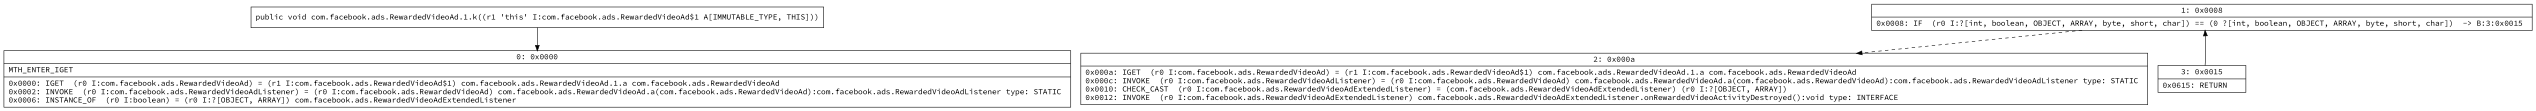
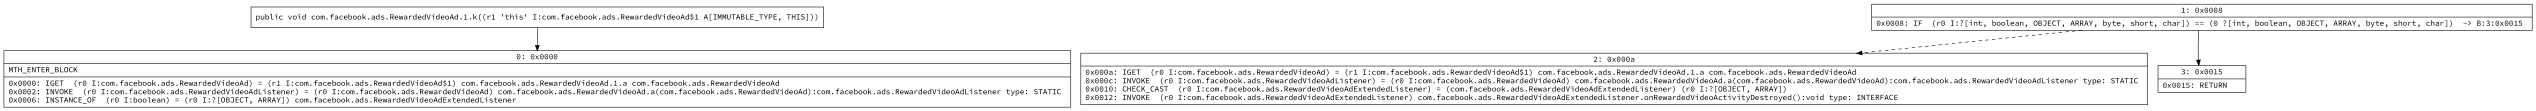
(2206, 51) -> (2198, 45)
(41, 70) -> (43, 70)
(2202, 85) -> (2202, 85)
